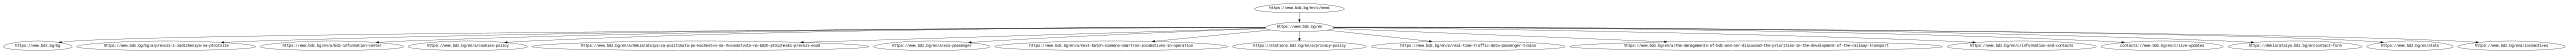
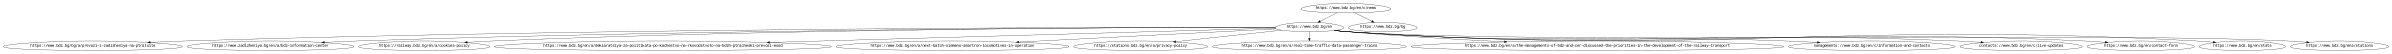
(543, 33) -> (1363, 17)
(332, 46) -> (270, 46)
(468, 46) -> (424, 46)
(932, 46) -> none
(2022, 46) -> (1872, 46)
(2295, 46) -> (2141, 46)
(2511, 46) -> (2339, 46)
